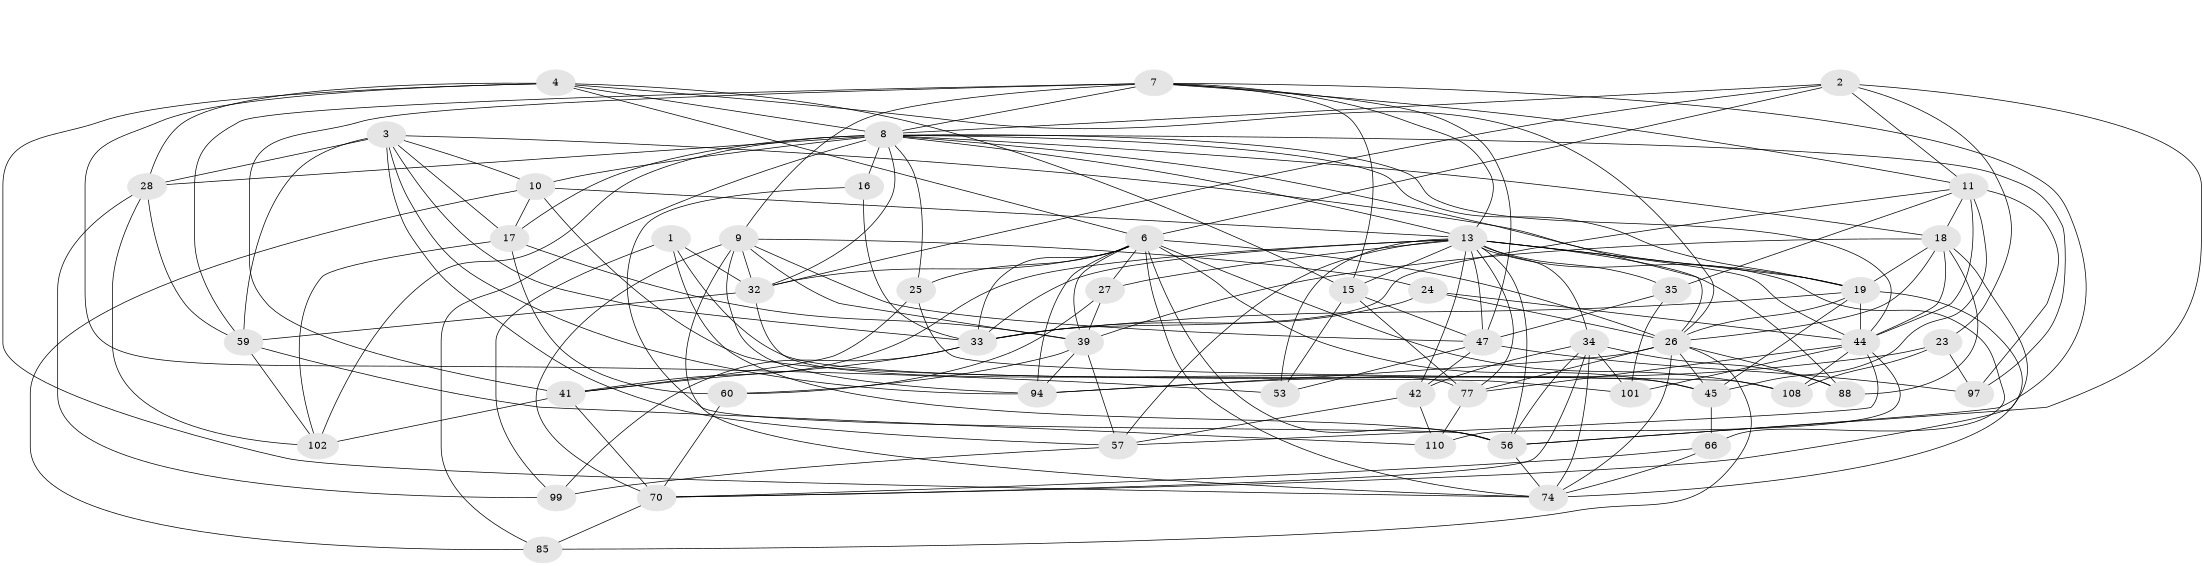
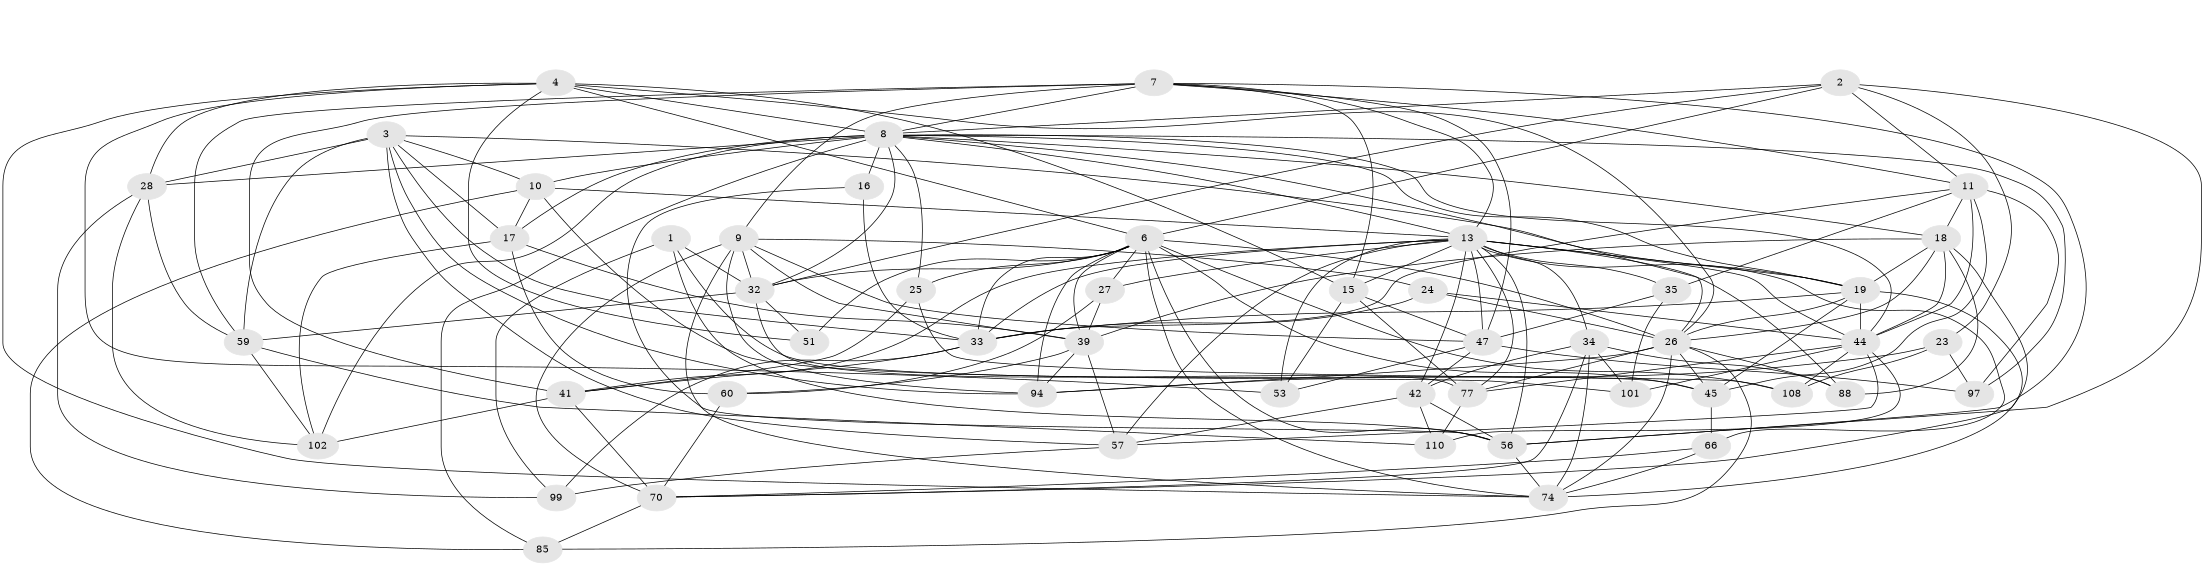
none -> (809, 342)
(1544, 391) -> (1461, 420)
